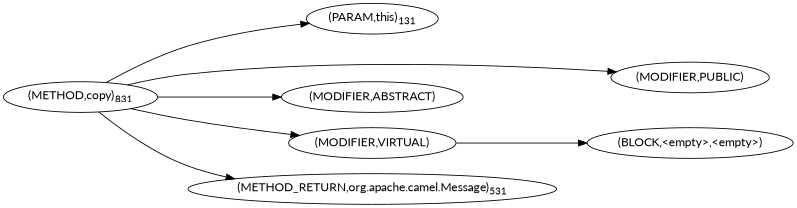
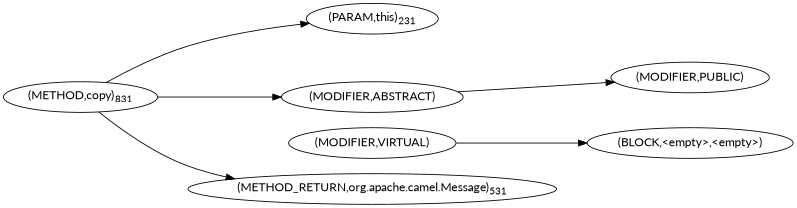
(407, 17) -> (407, 17)
(367, 65) -> (532, 87)
(211, 124) -> none
